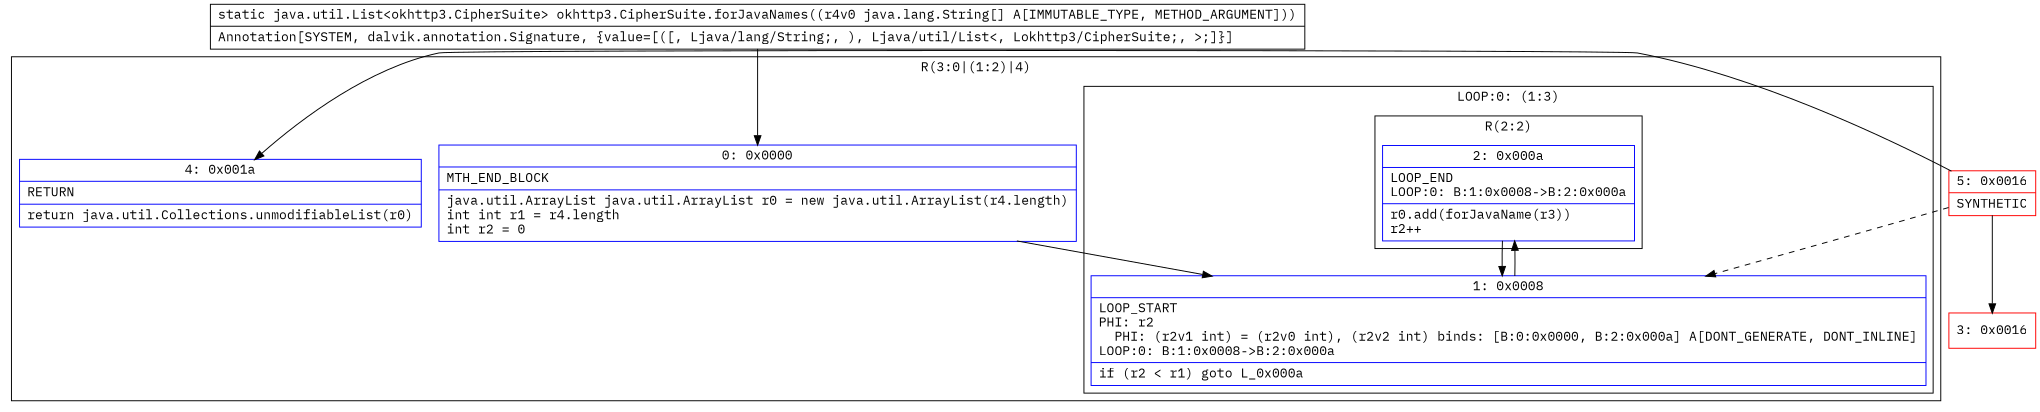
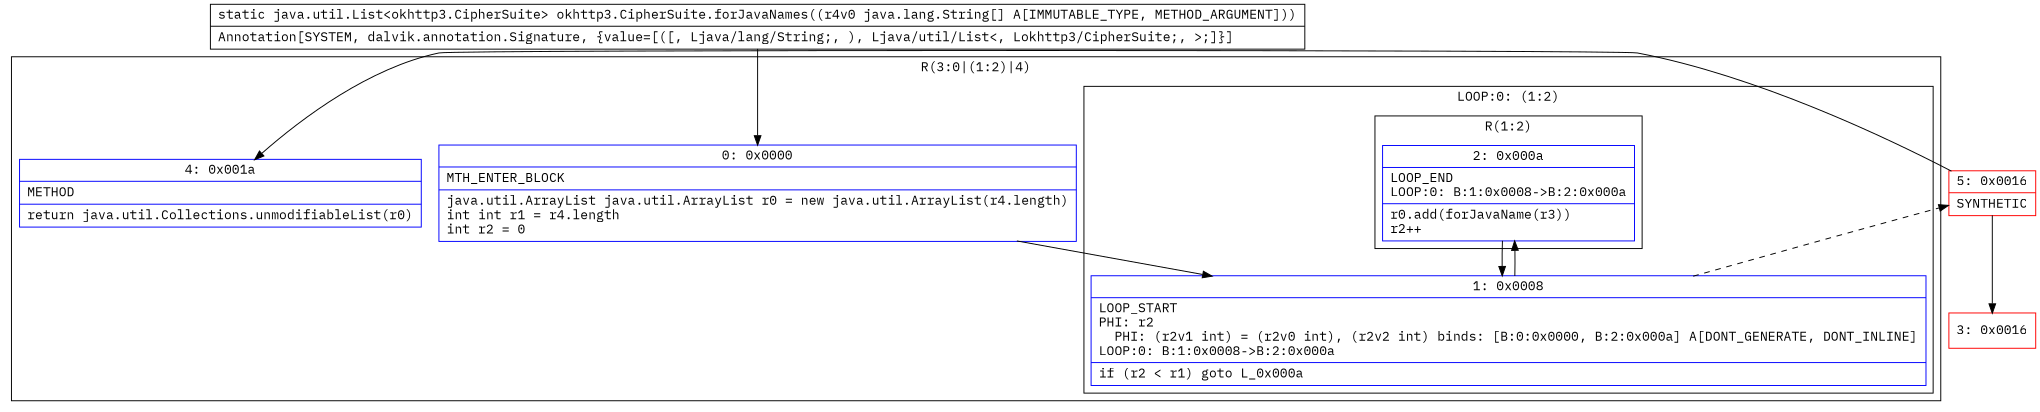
(1509, 97) -> (1509, 97)
(1509, 127) -> (1509, 127)
(498, 178) -> (506, 178)
(51, 192) -> (51, 192)
(1832, 241) -> (1816, 242)
